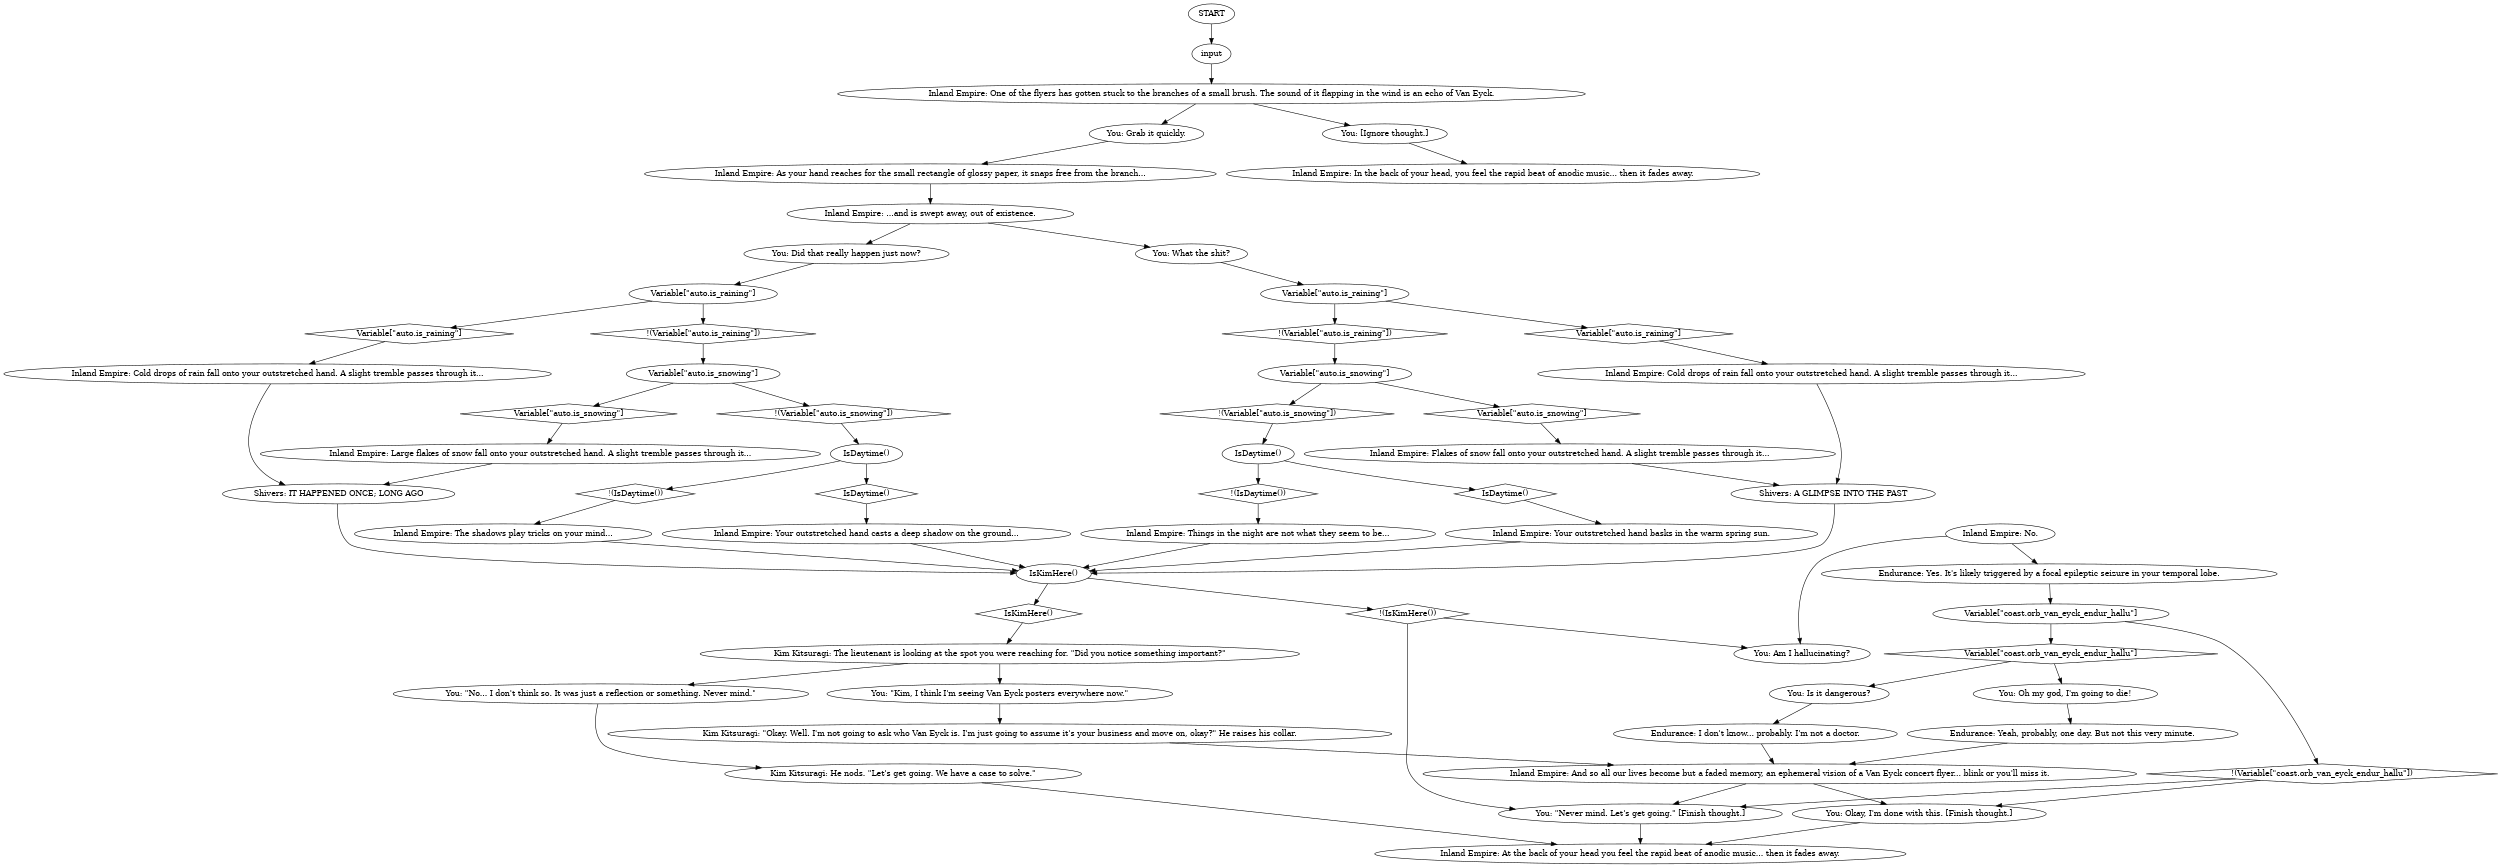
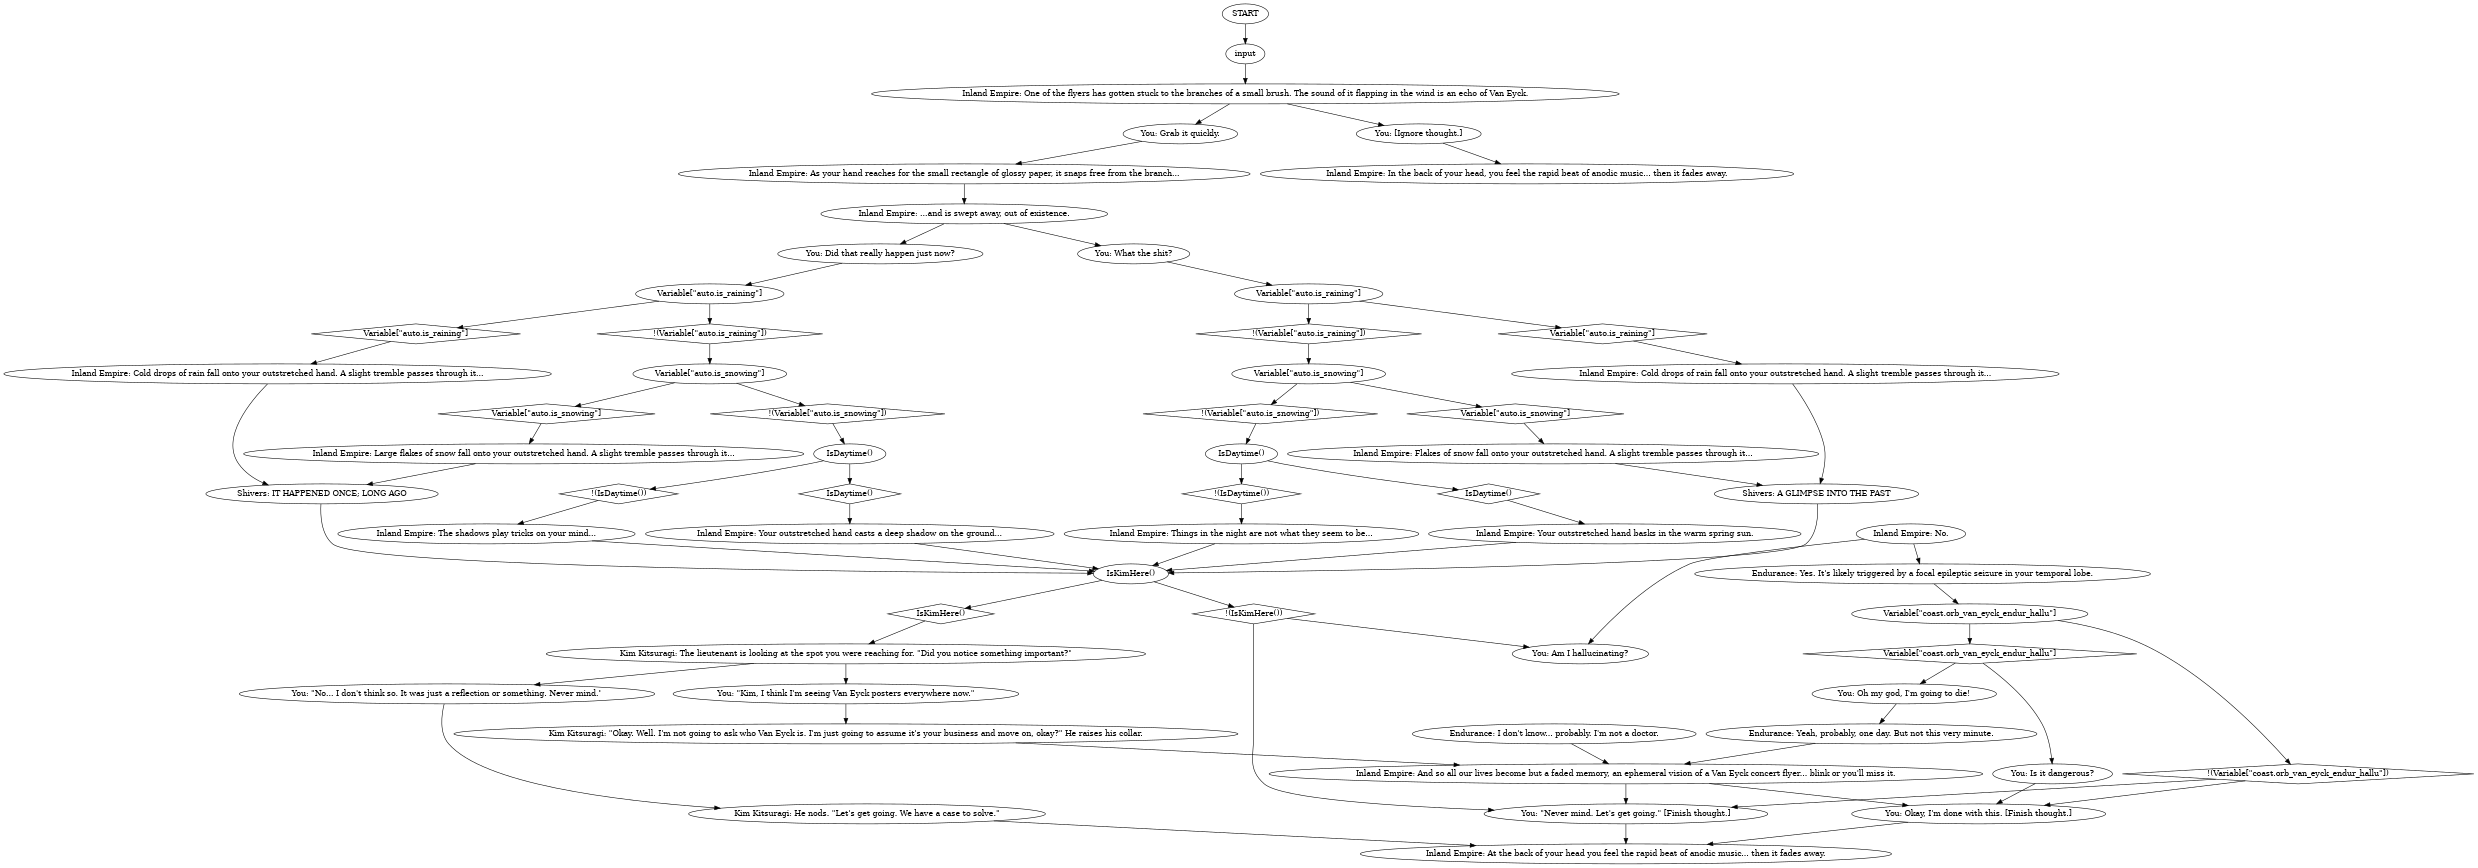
(1795, 712) -> (2015, 794)
